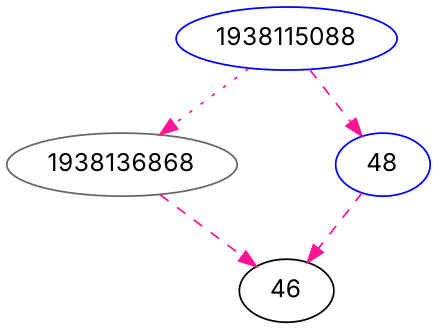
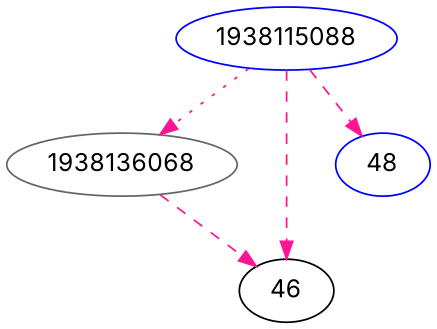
(122, 165) -> (122, 165)
(340, 221) -> (287, 156)
